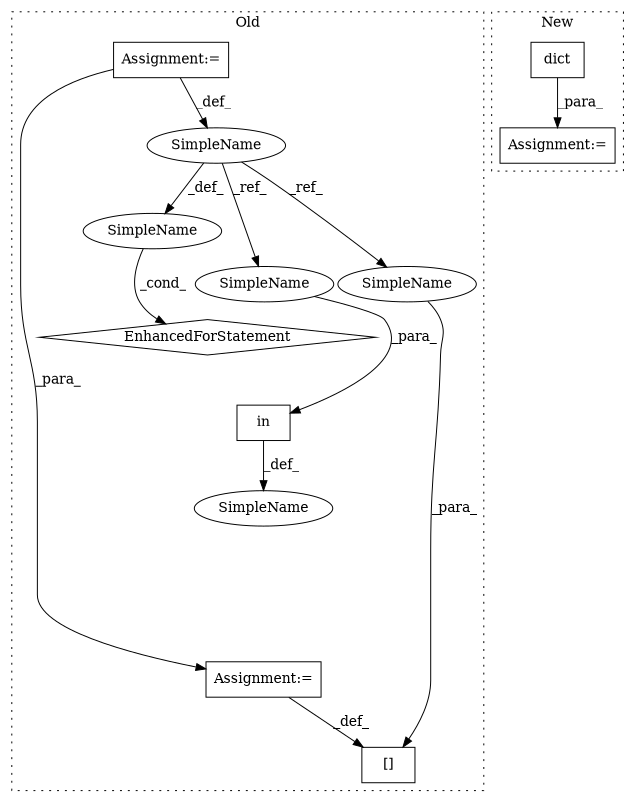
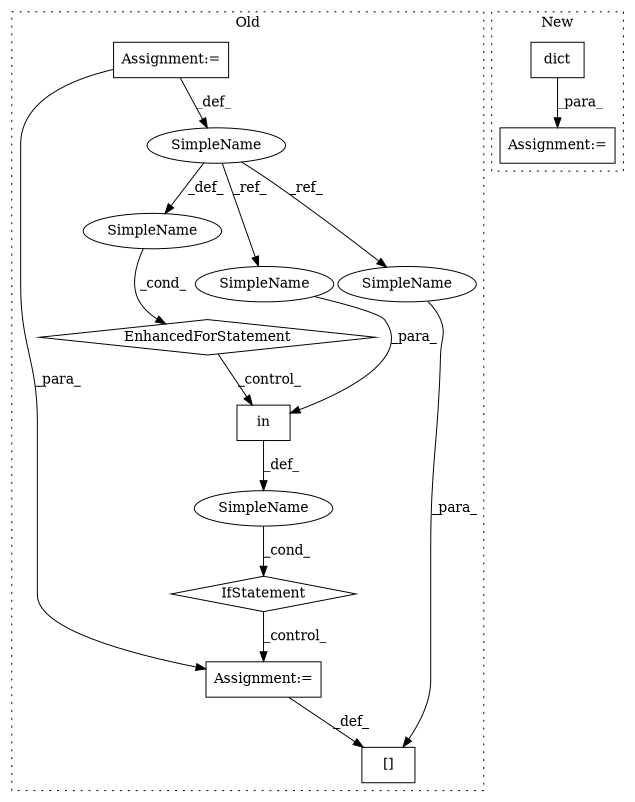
none -> (232, 375)
none -> (264, 594)
